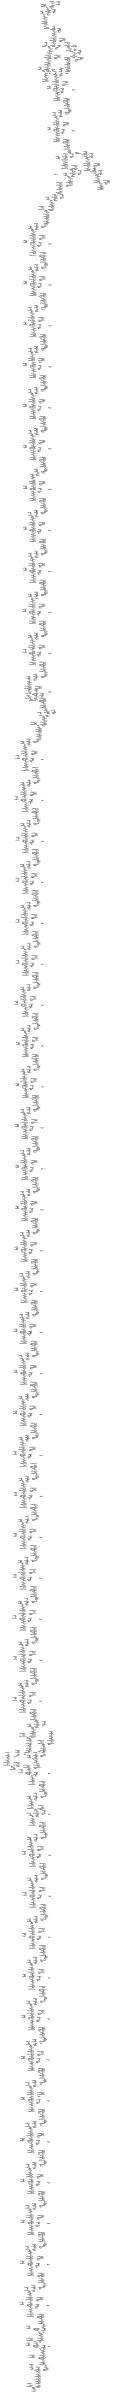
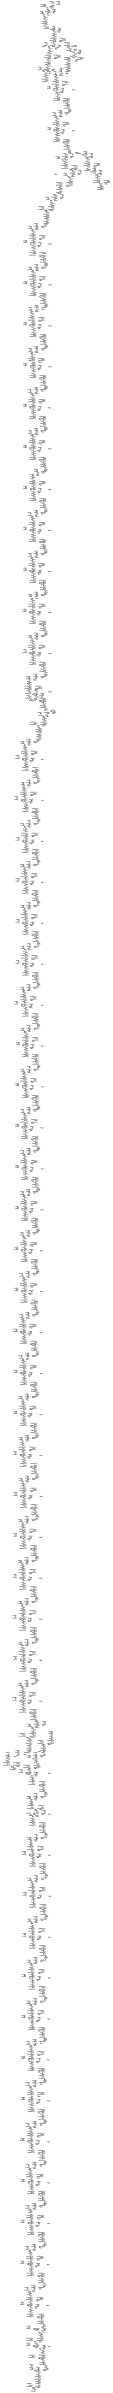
(45, 711) -> (50, 711)
(36, 1814) -> (33, 1814)
